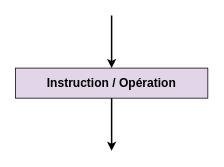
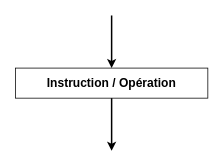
(111, 83) -> (111, 83)
